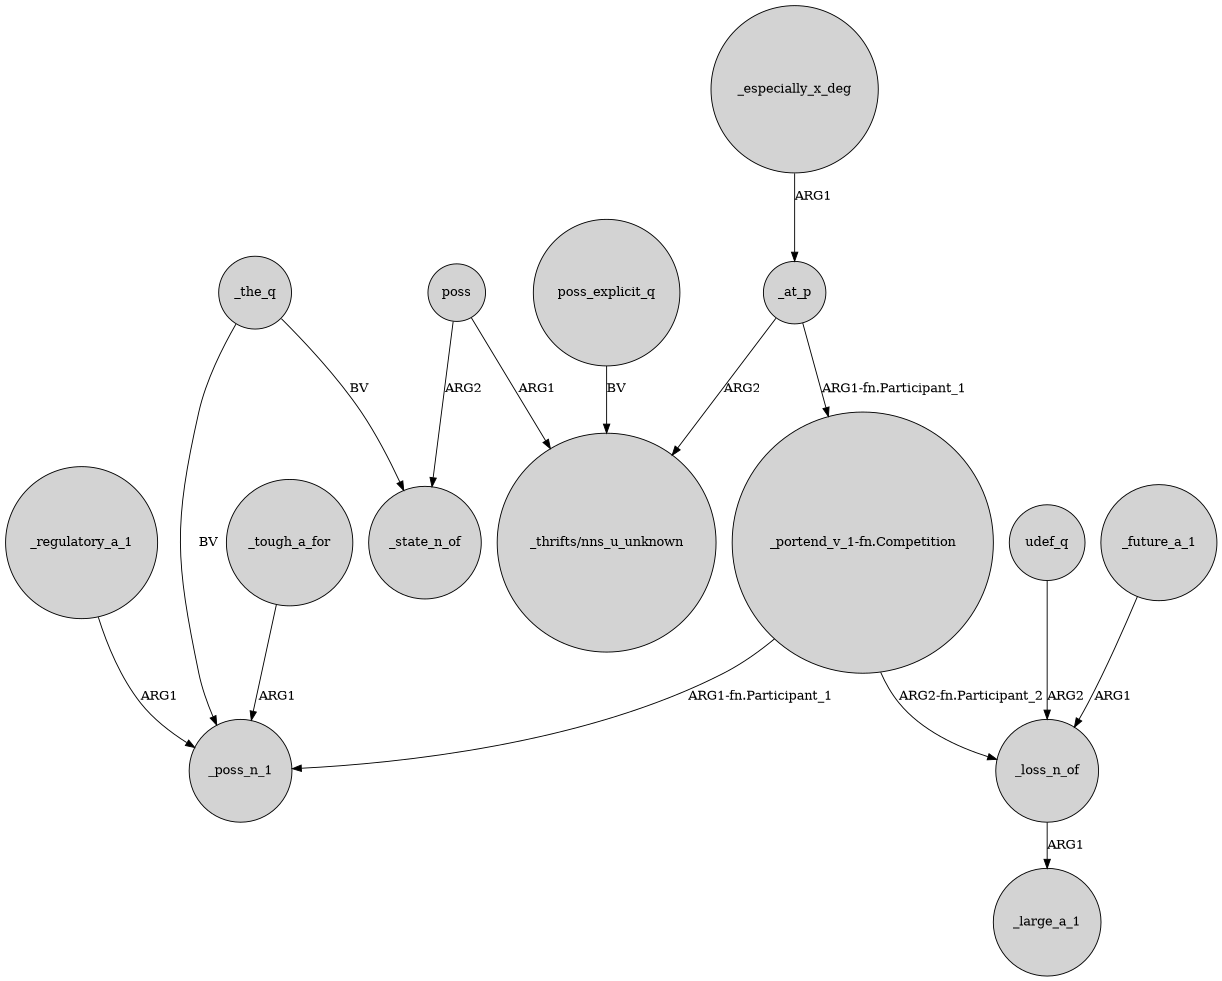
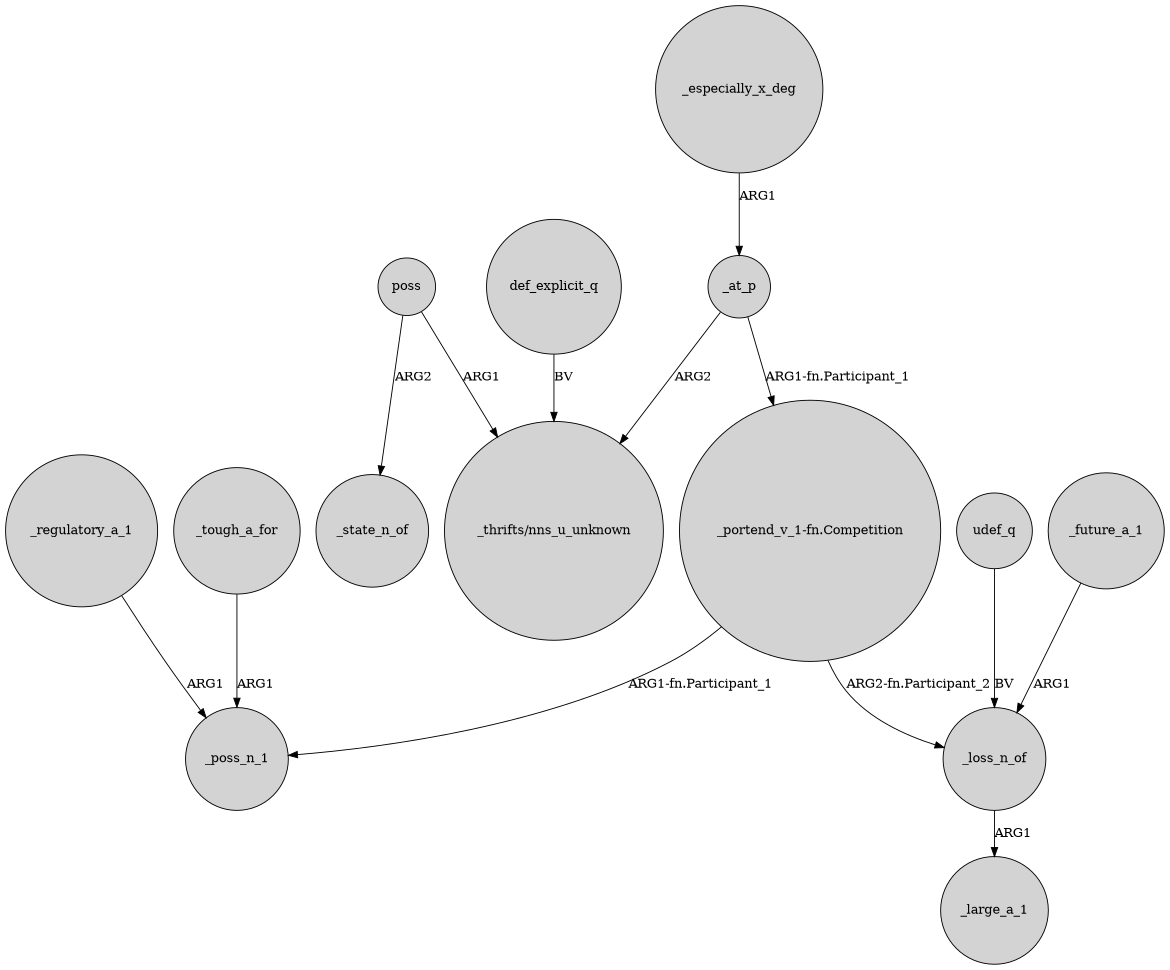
(255, 293) -> none
(607, 293) -> (554, 287)
(1066, 696) -> (1004, 684)
